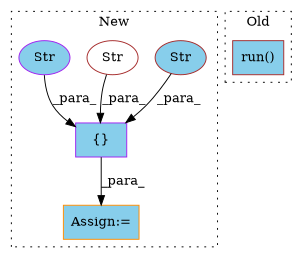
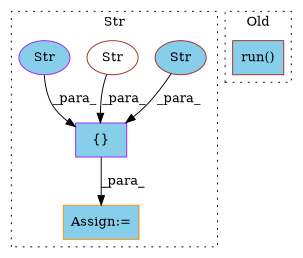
(114, 22) -> (114, 22)
